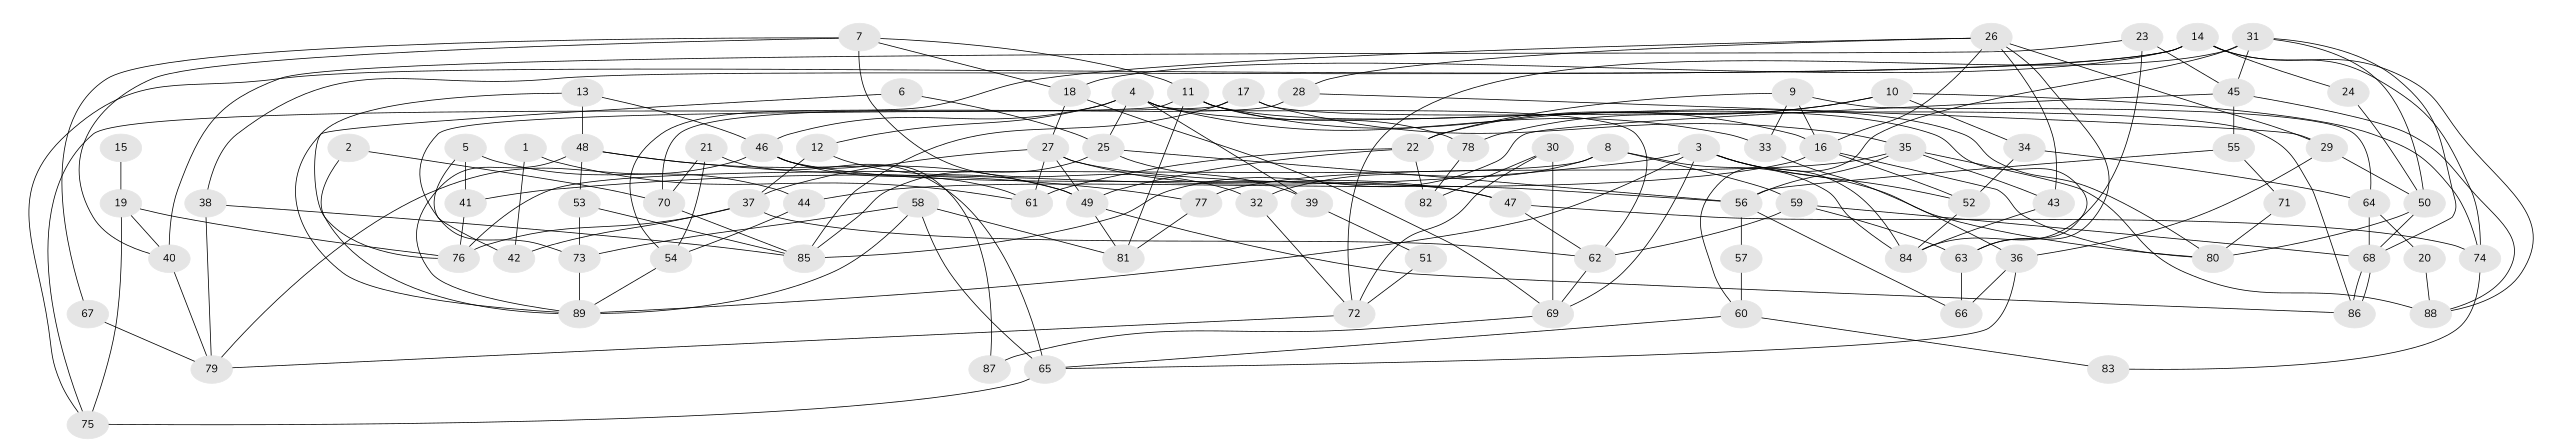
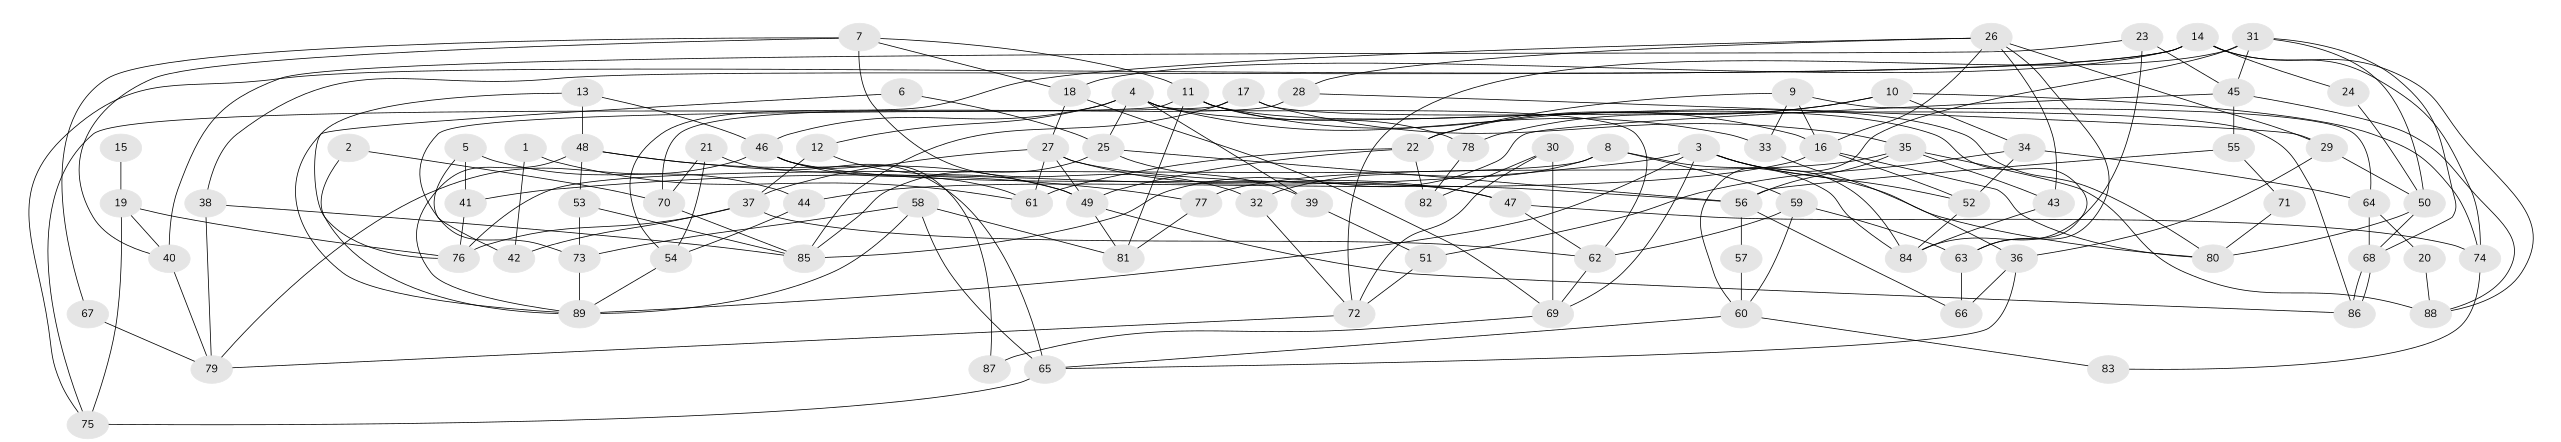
none -> (1736, 185)
(2096, 231) -> (1775, 261)
